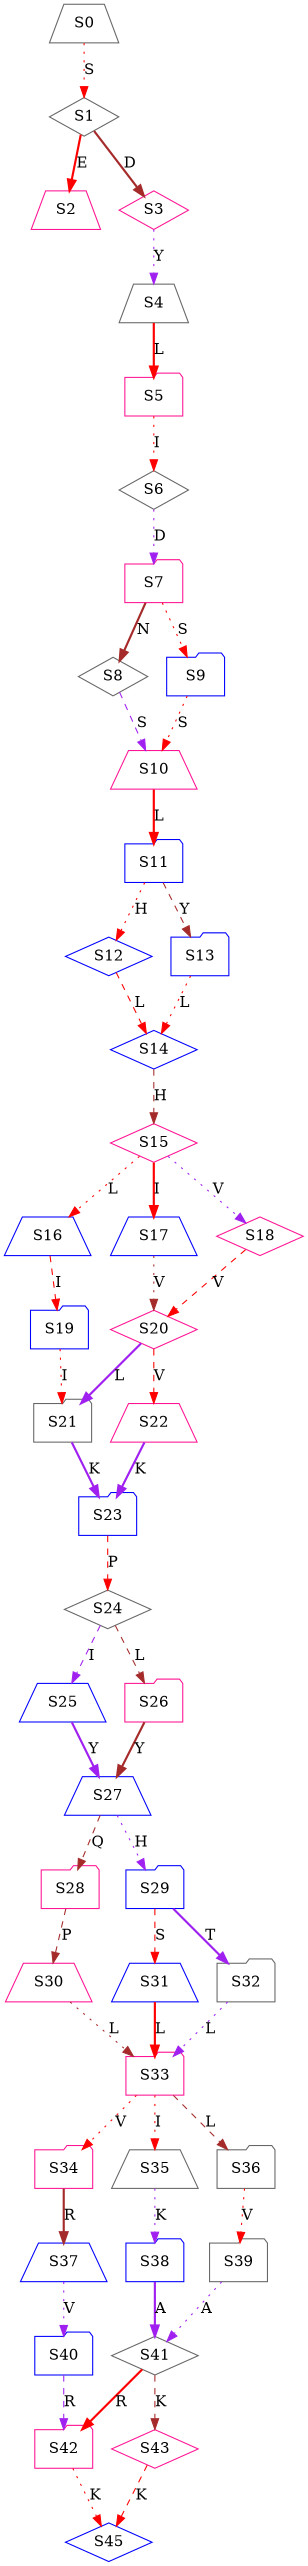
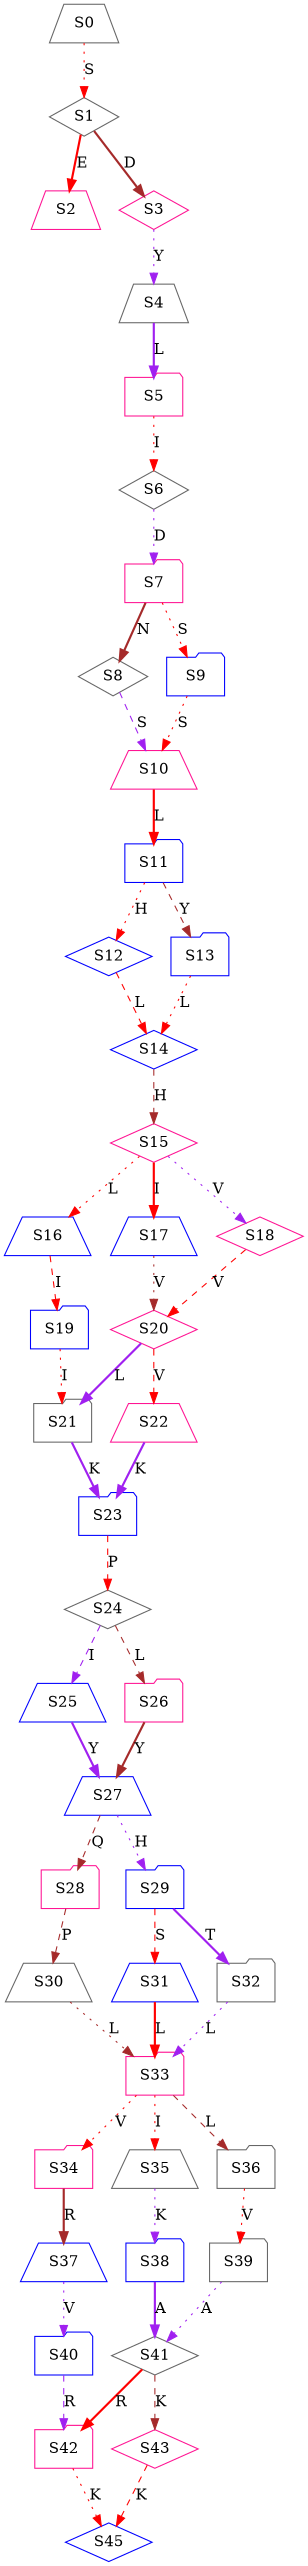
(154, 345) -> (154, 345)
(49, 1983) -> (49, 1983)
